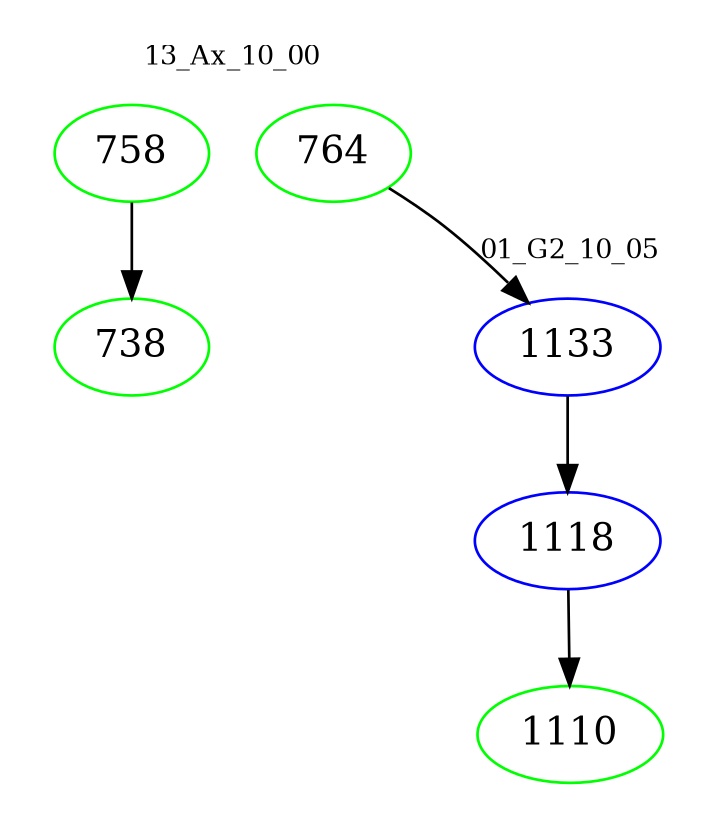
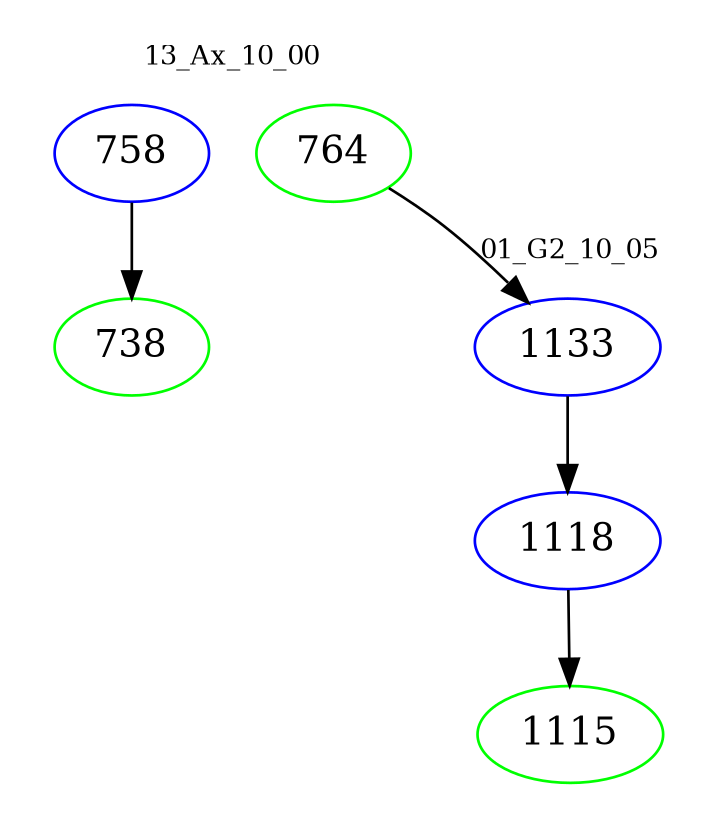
(132, 153) -> (132, 153)
(570, 734) -> (570, 734)
